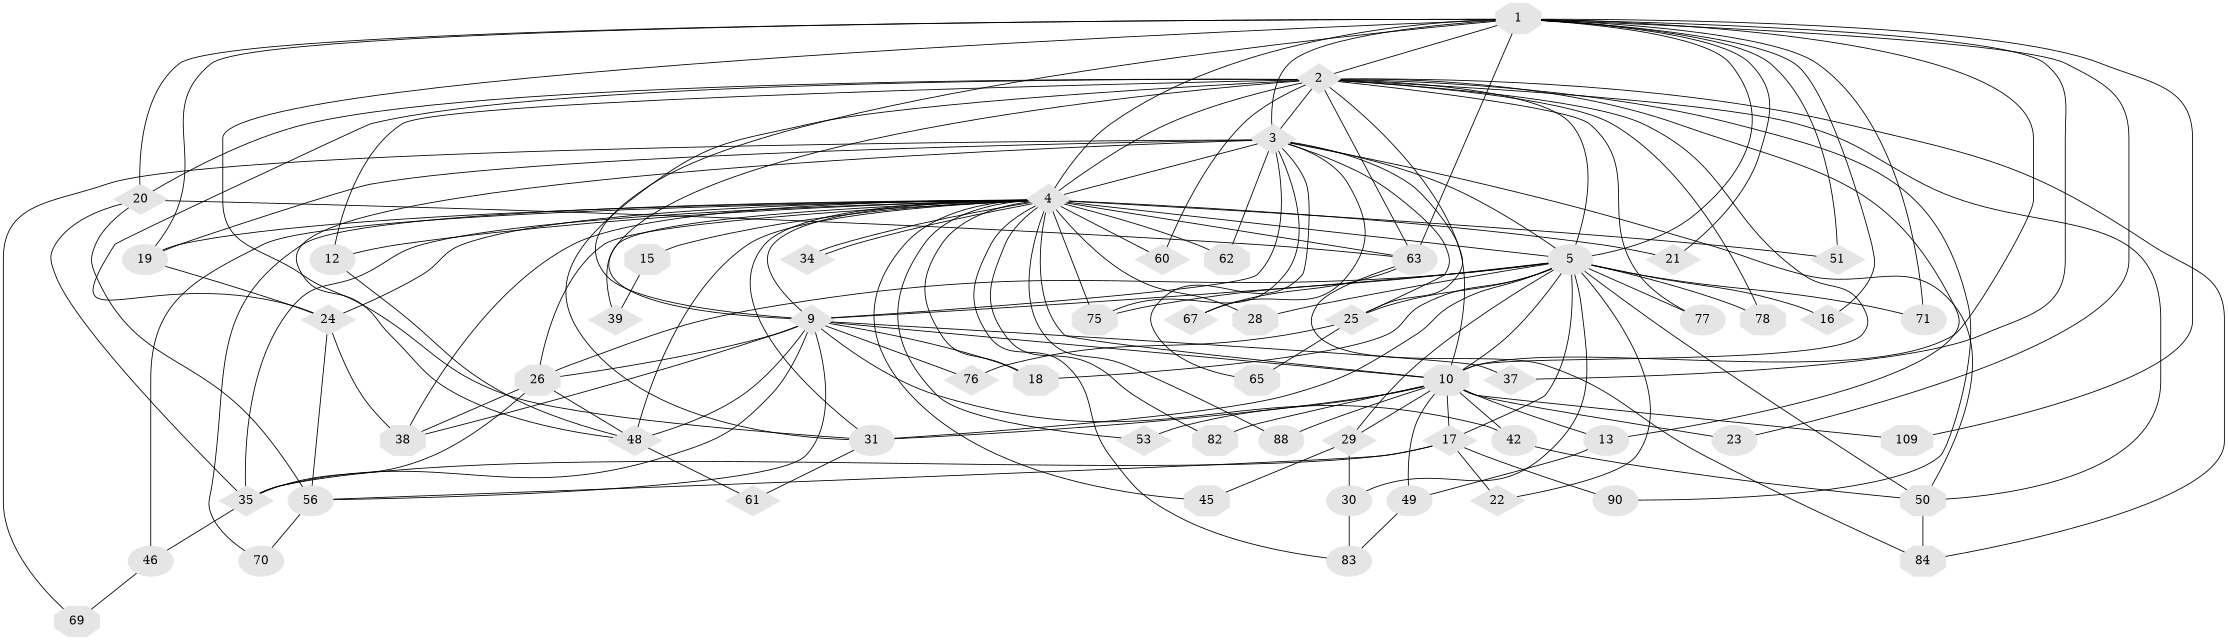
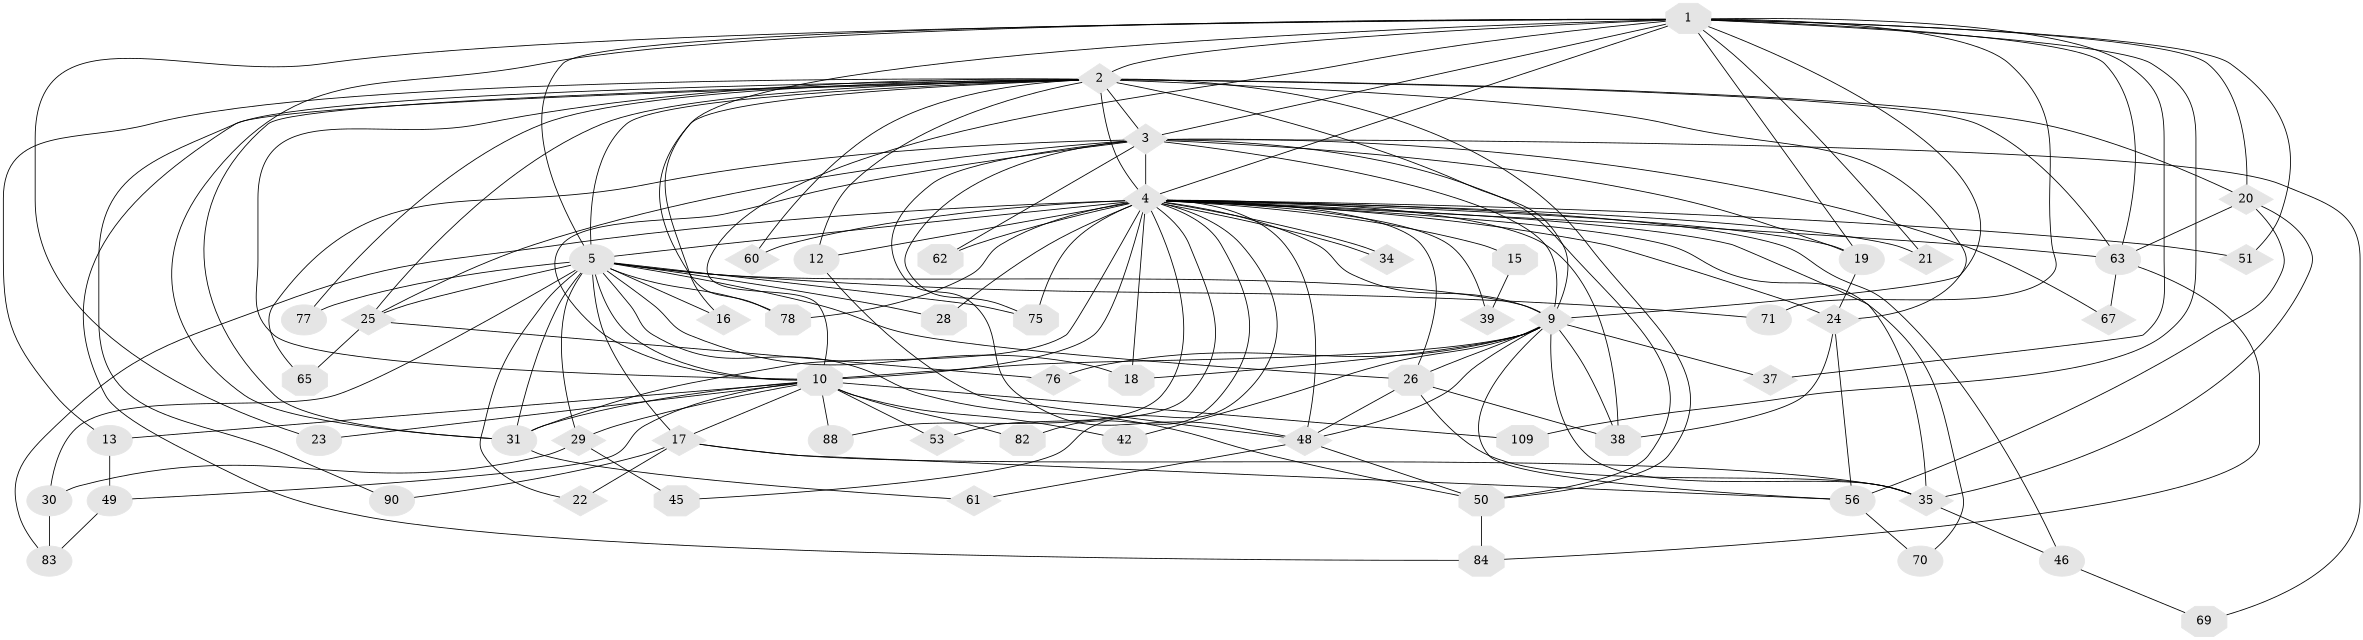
(1430, 179) -> none
none -> (975, 272)
(1717, 477) -> (1391, 470)
